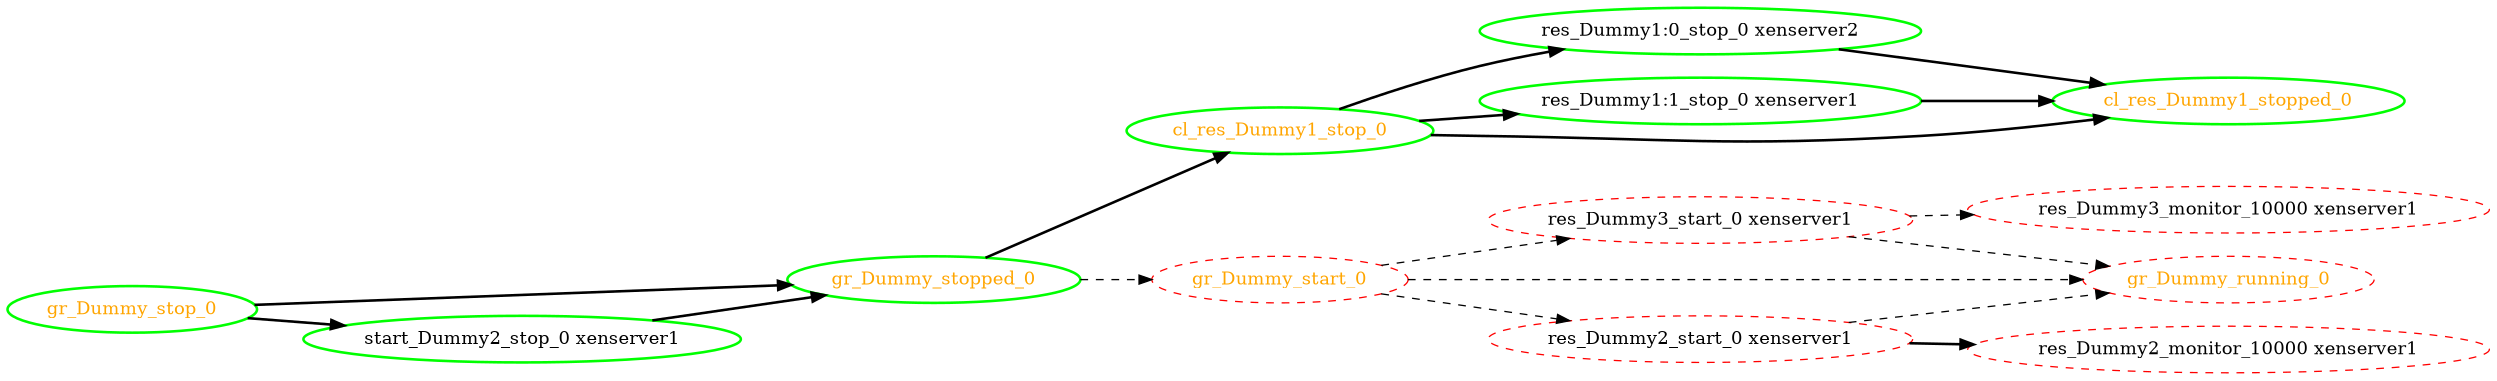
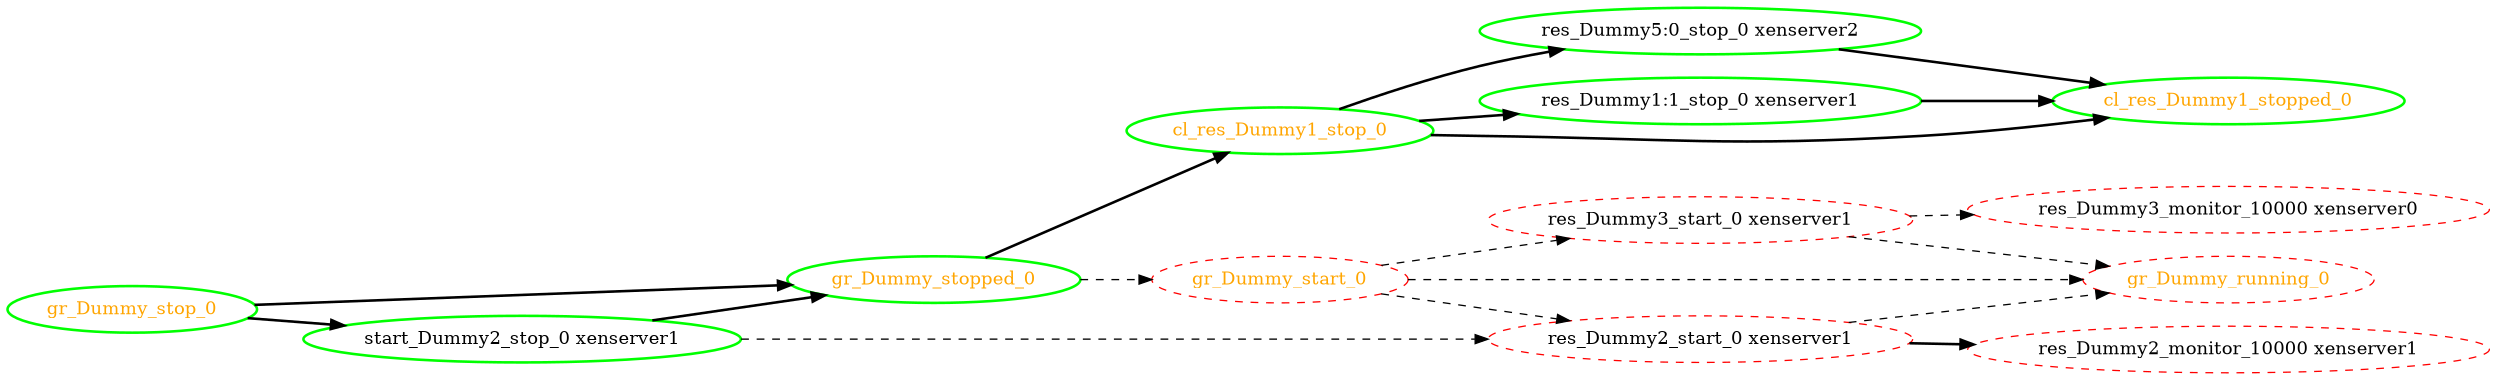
(1700, 31) -> (1700, 31)
(2229, 210) -> (2229, 210)
none -> (1108, 339)
